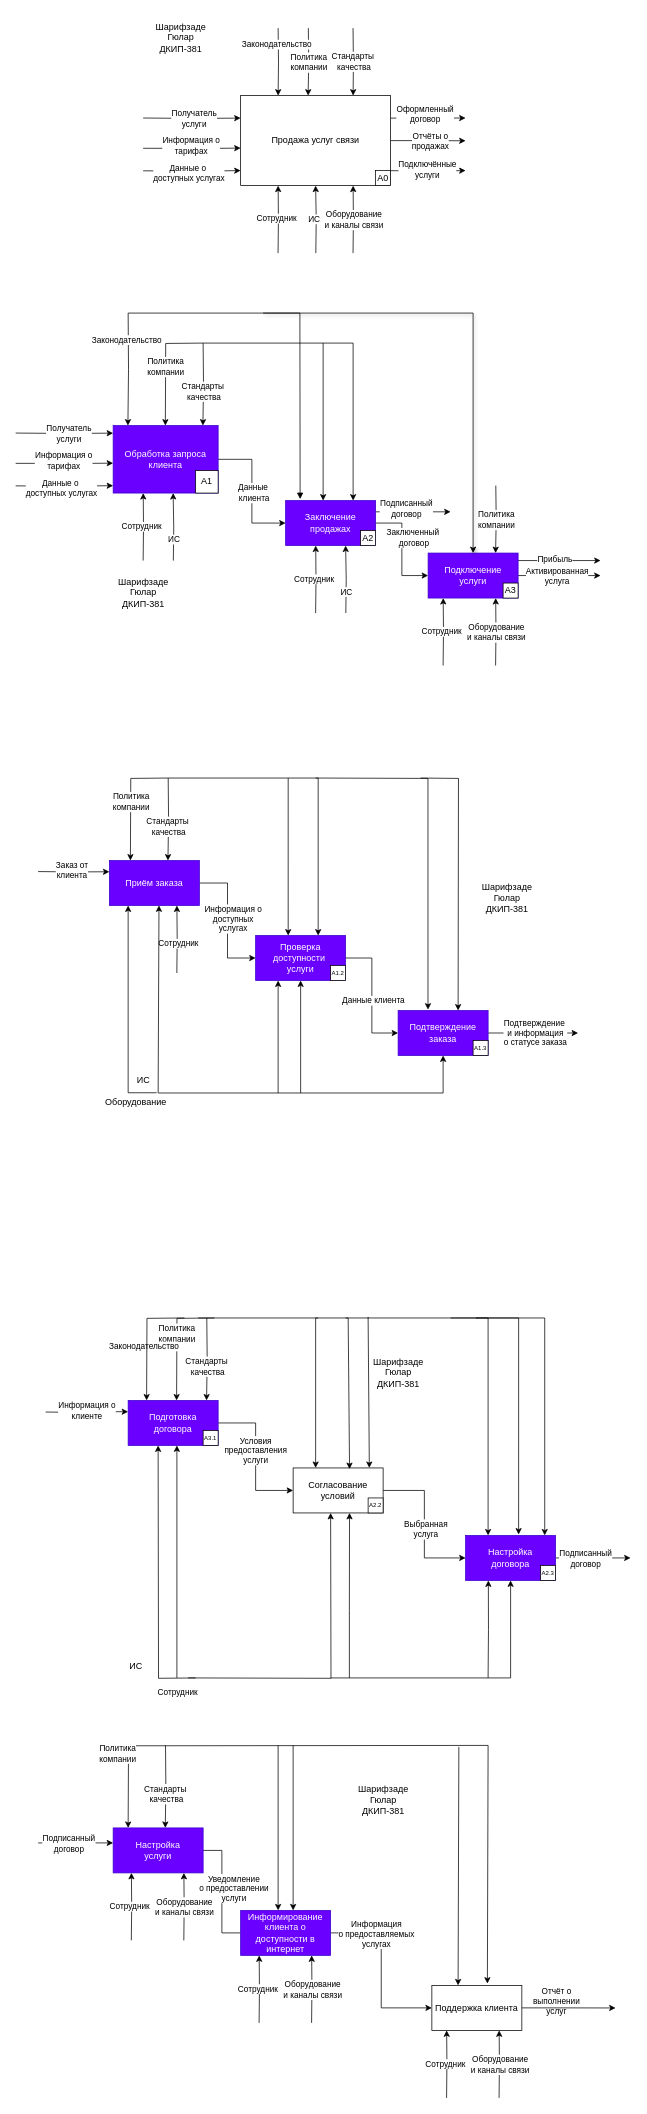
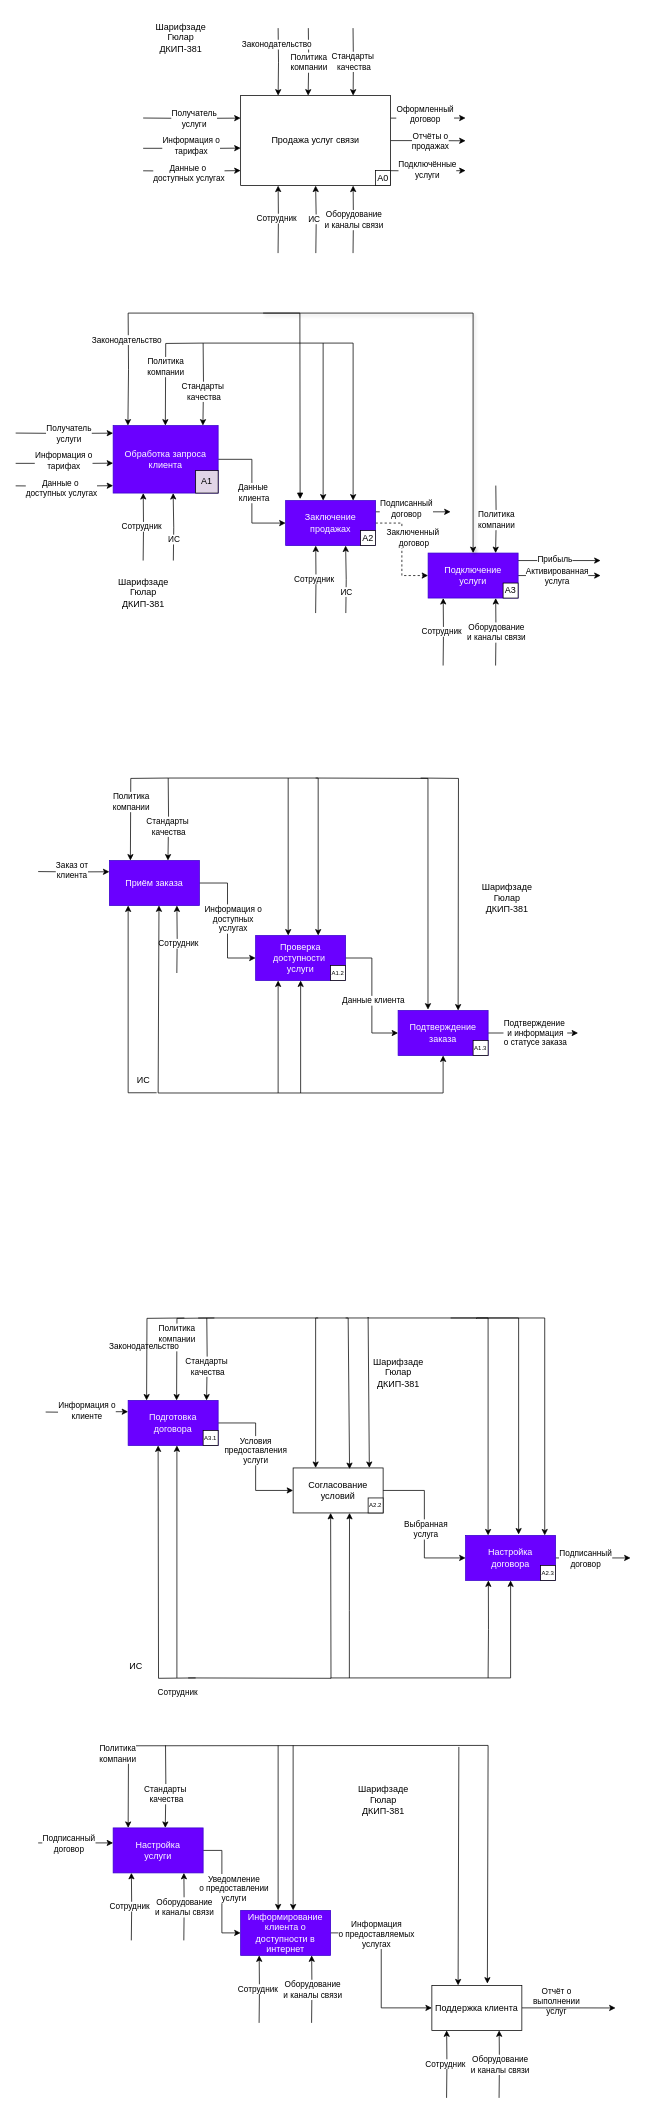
(207, 482) -> (207, 482)
(402, 572) -> (402, 572)
(135, 1103) -> none
(236, 1933) -> (233, 1933)
